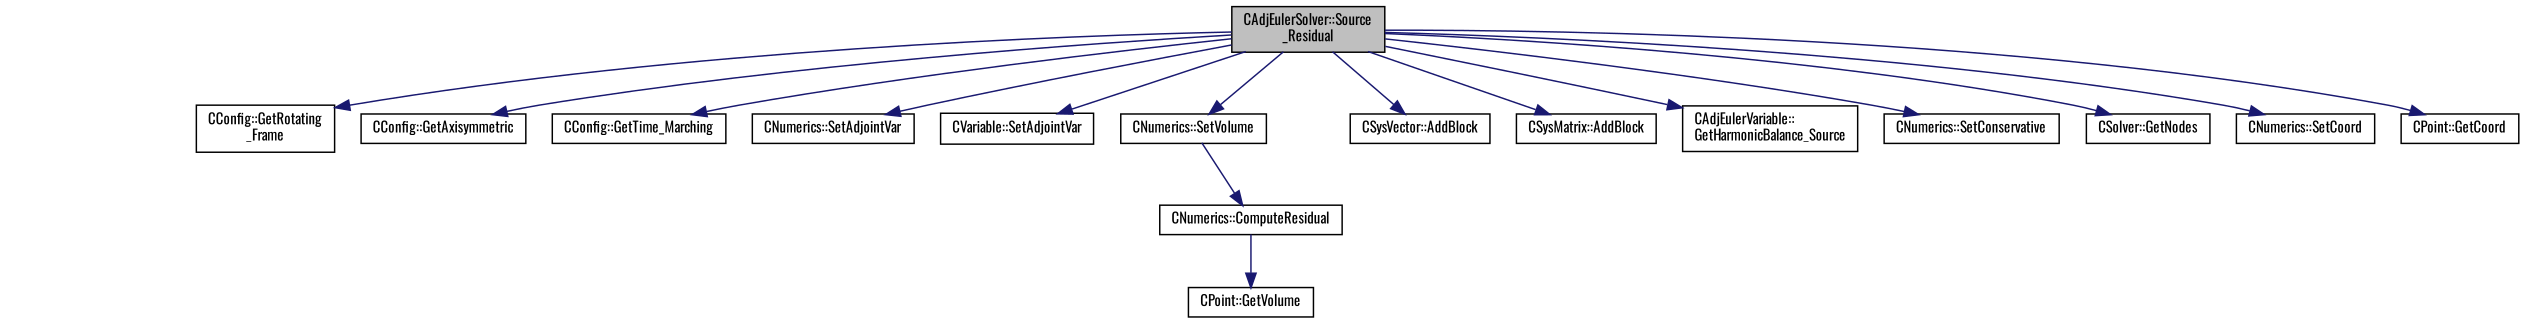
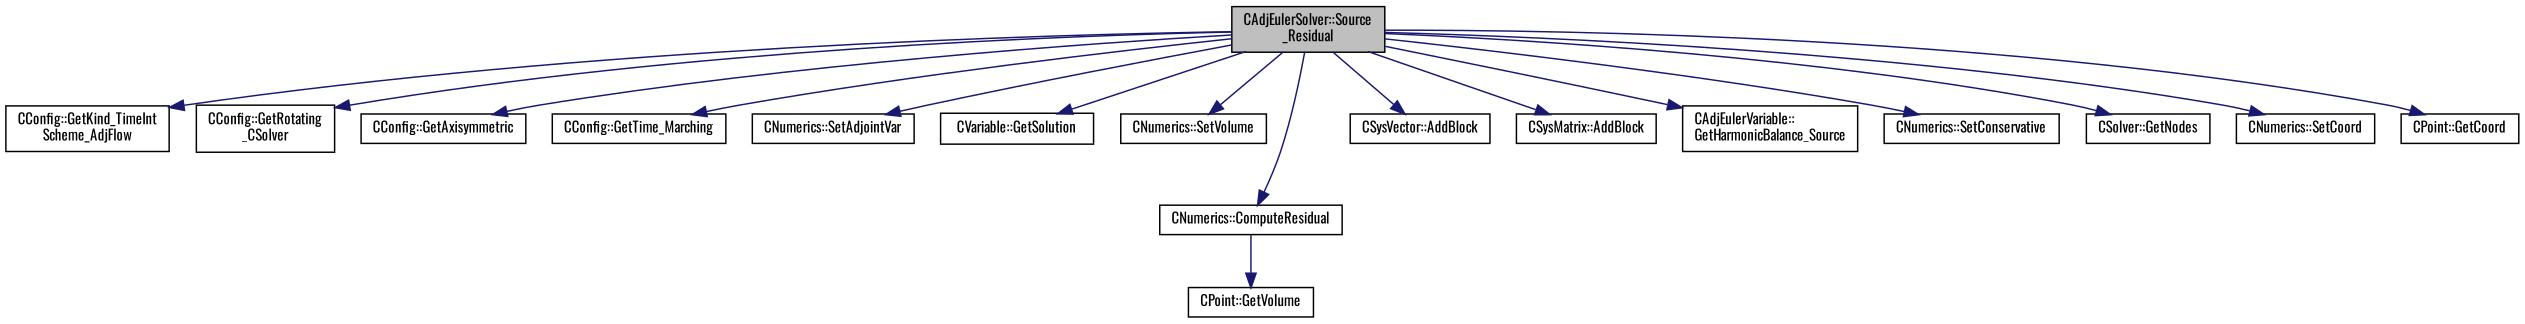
none -> (88, 129)
(265, 129) -> (265, 129)
(1017, 129) -> (1017, 129)
(1218, 168) -> (1289, 123)
